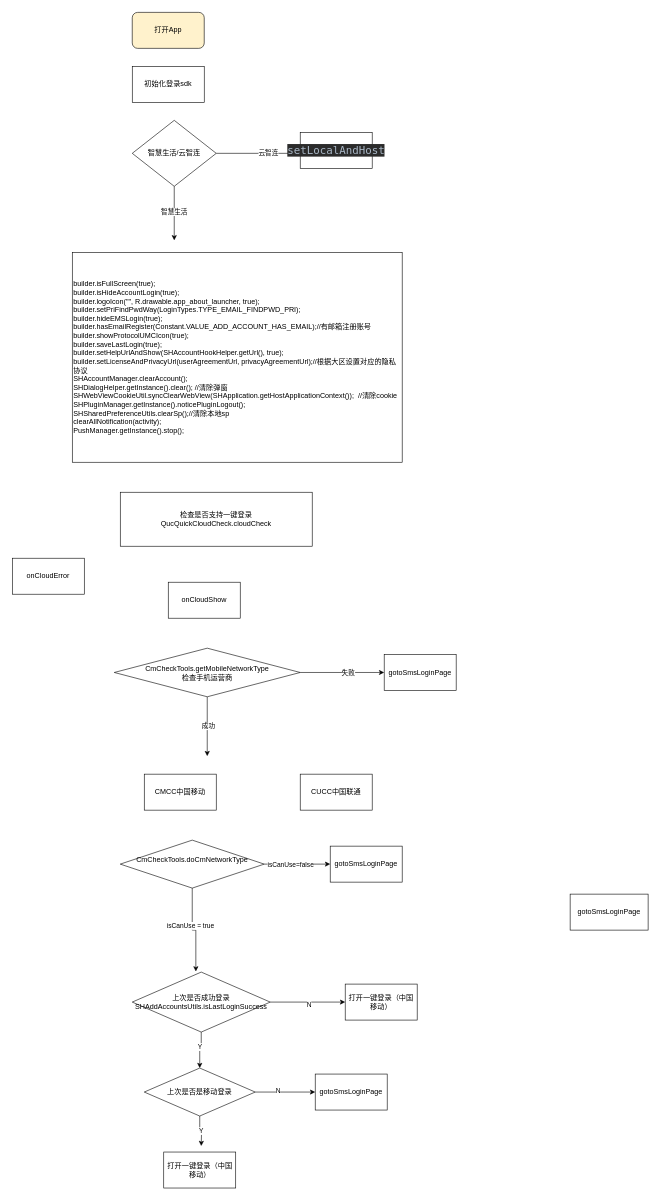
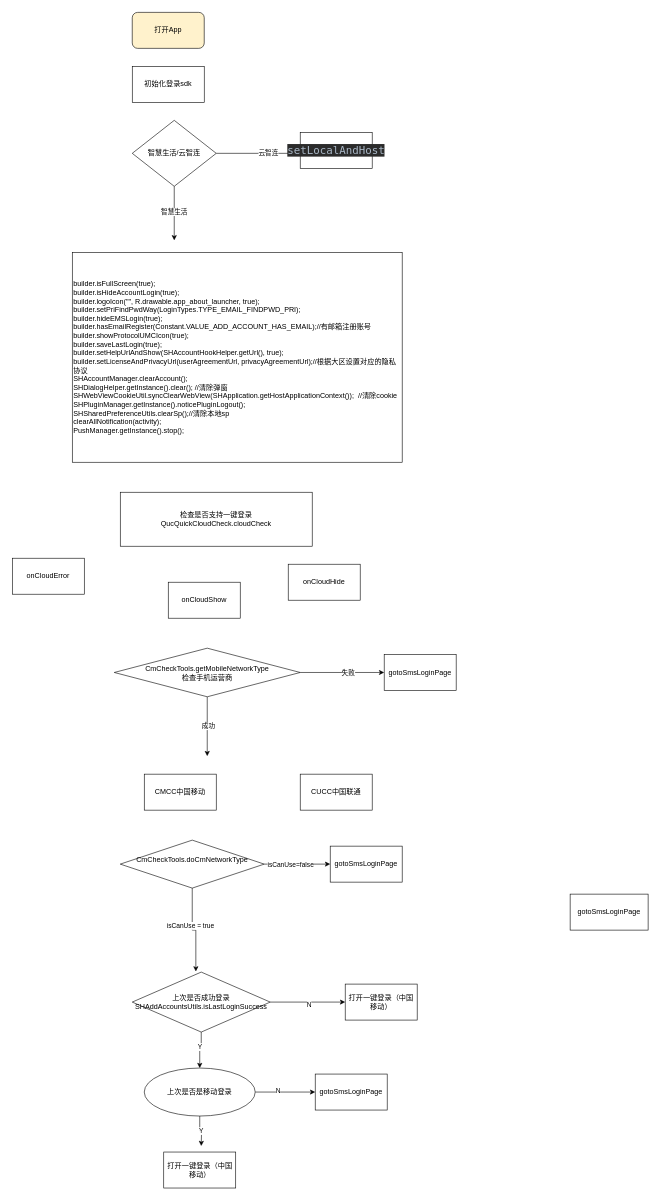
none -> (324, 582)
(200, 1092) -> (200, 1092)
